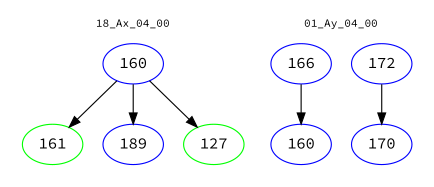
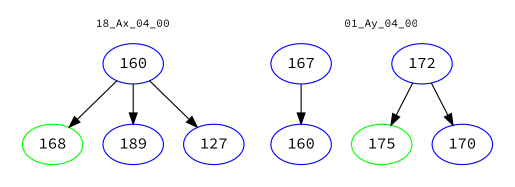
(301, 64) -> (301, 64)
(53, 144) -> (53, 144)
(214, 144) -> (214, 144)
none -> (382, 144)
